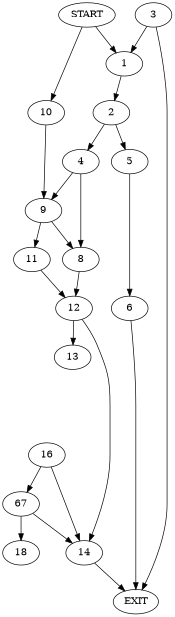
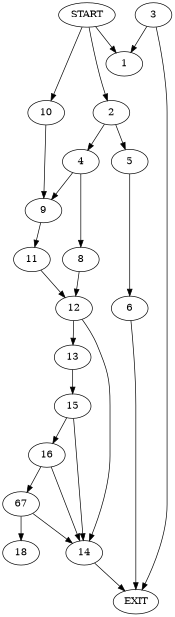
(119, 85) -> (96, 61)
(60, 232) -> none
none -> (73, 406)
